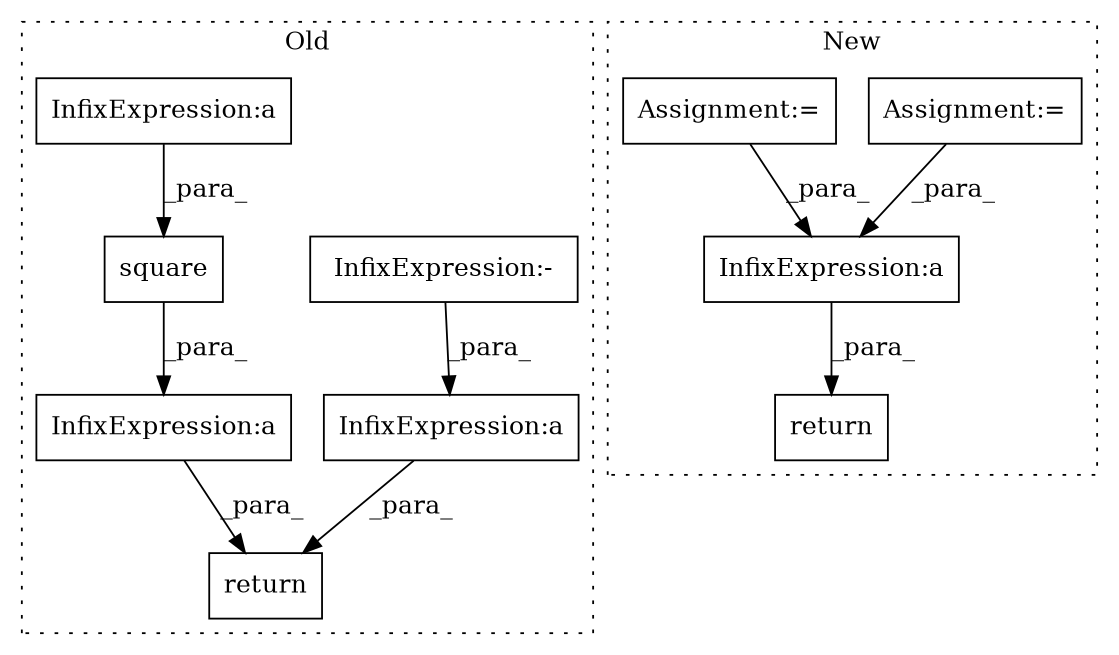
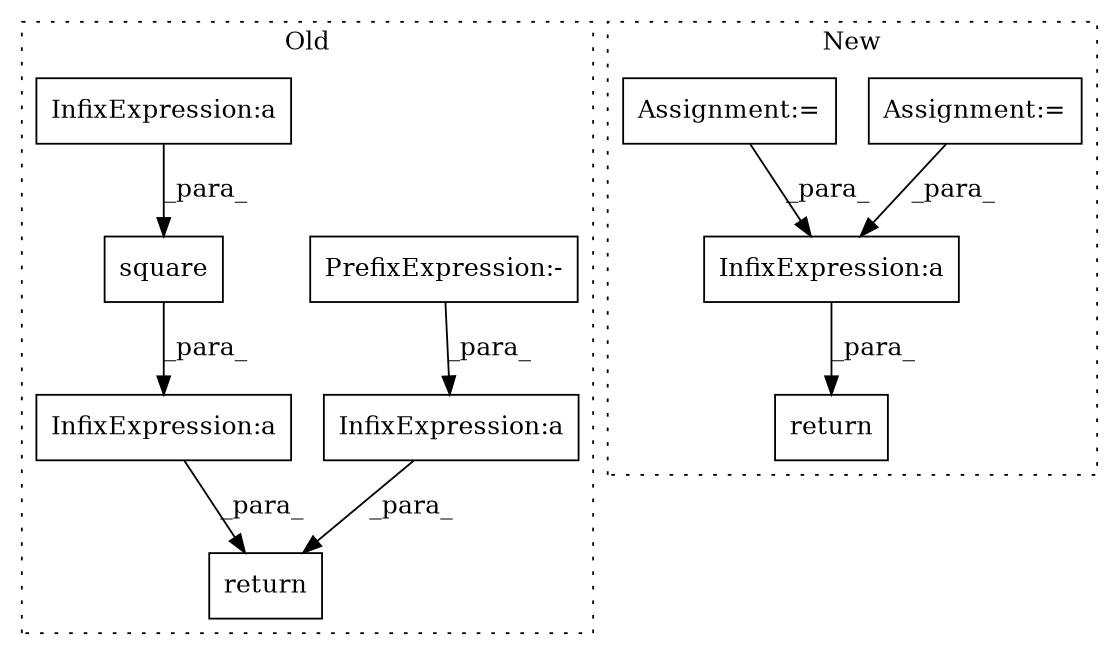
(444, 269) -> (444, 269)
